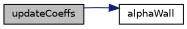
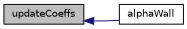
(97, 8) -> (106, 21)
